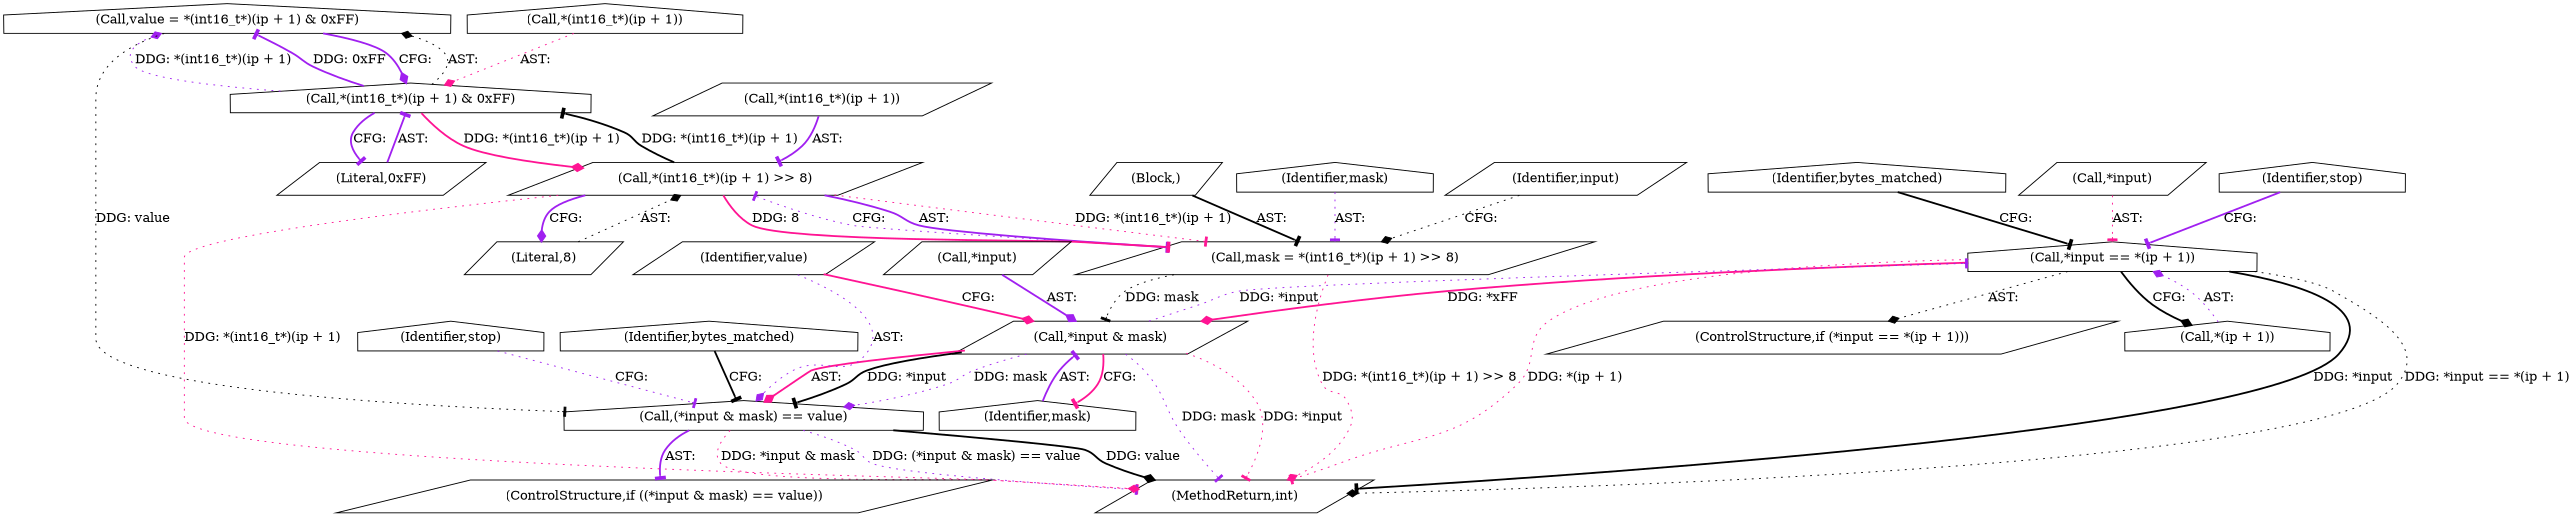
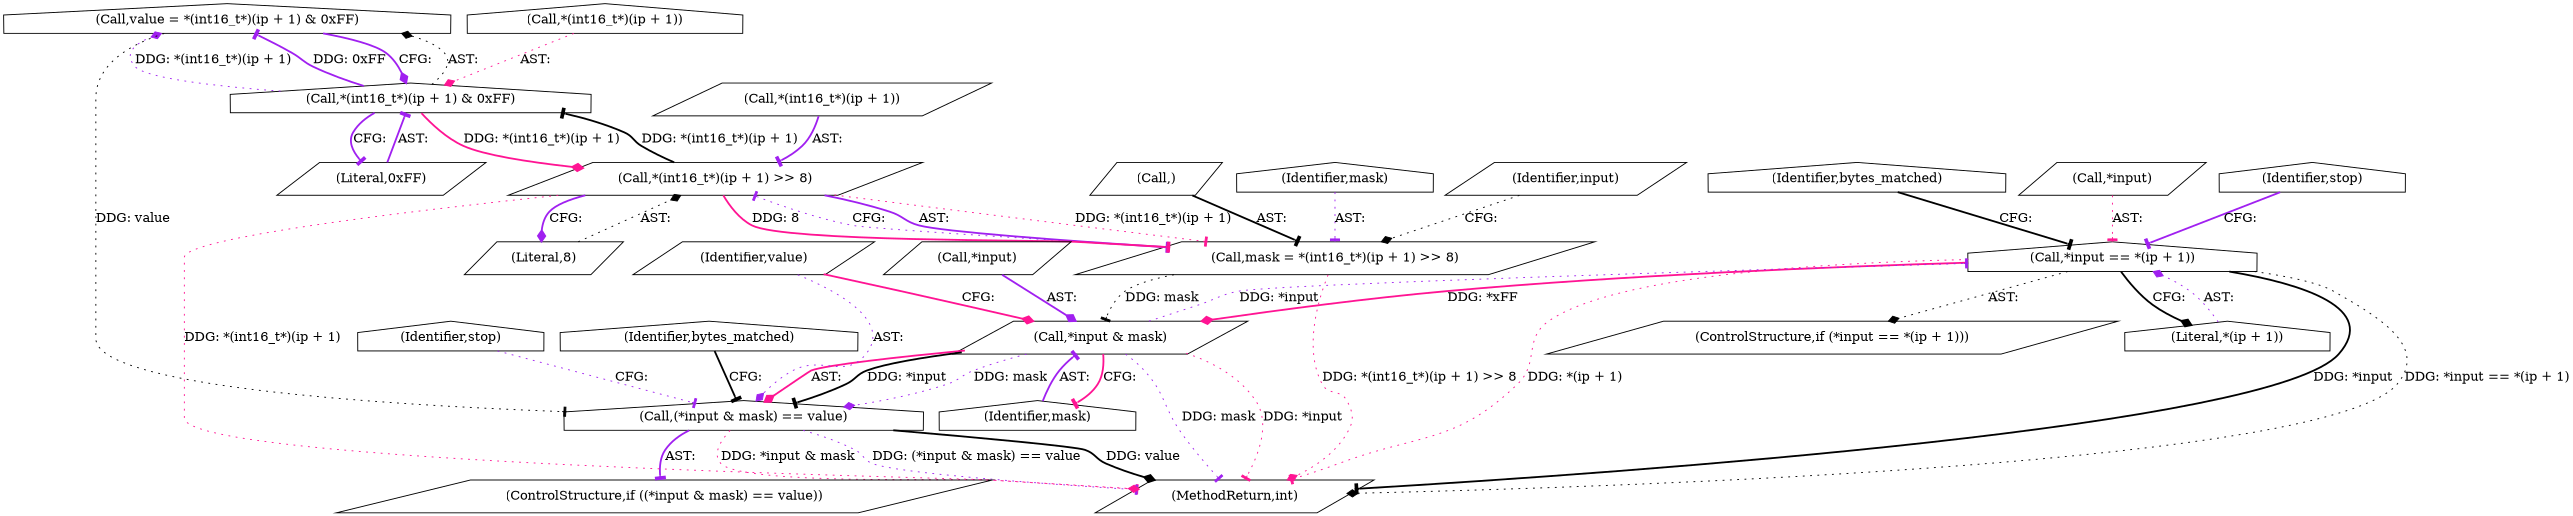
(1156, 179) -> (1156, 179)
(2227, 338) -> (2227, 338)
